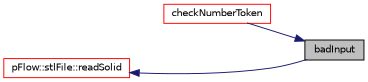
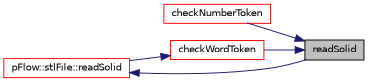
none -> (217, 50)
(334, 50) -> (334, 50)
